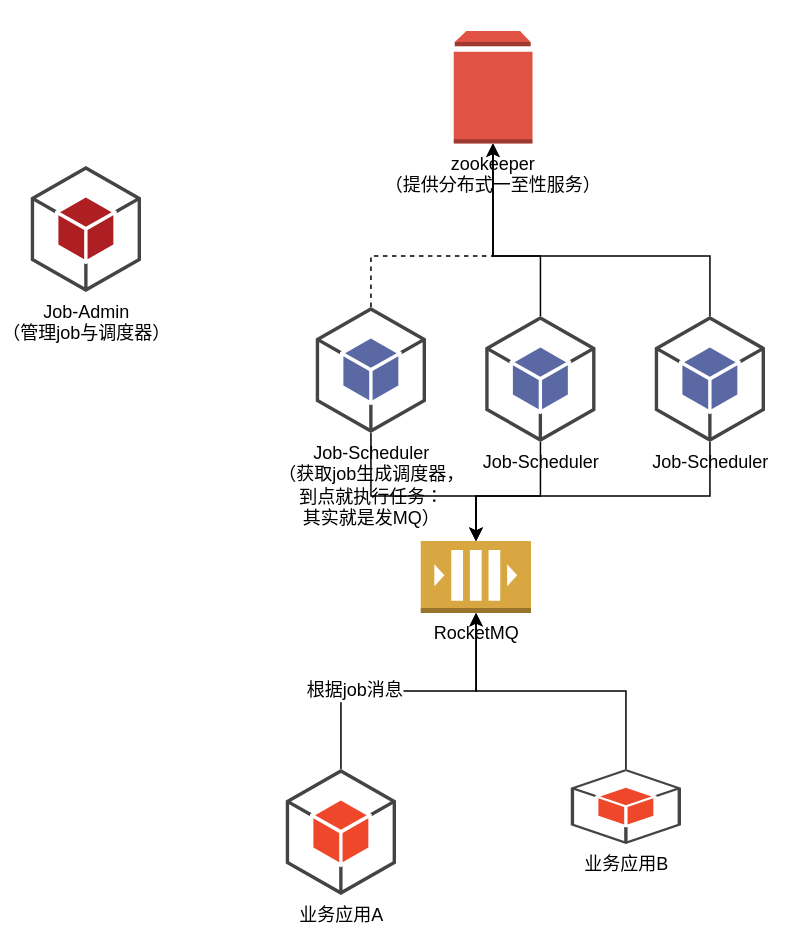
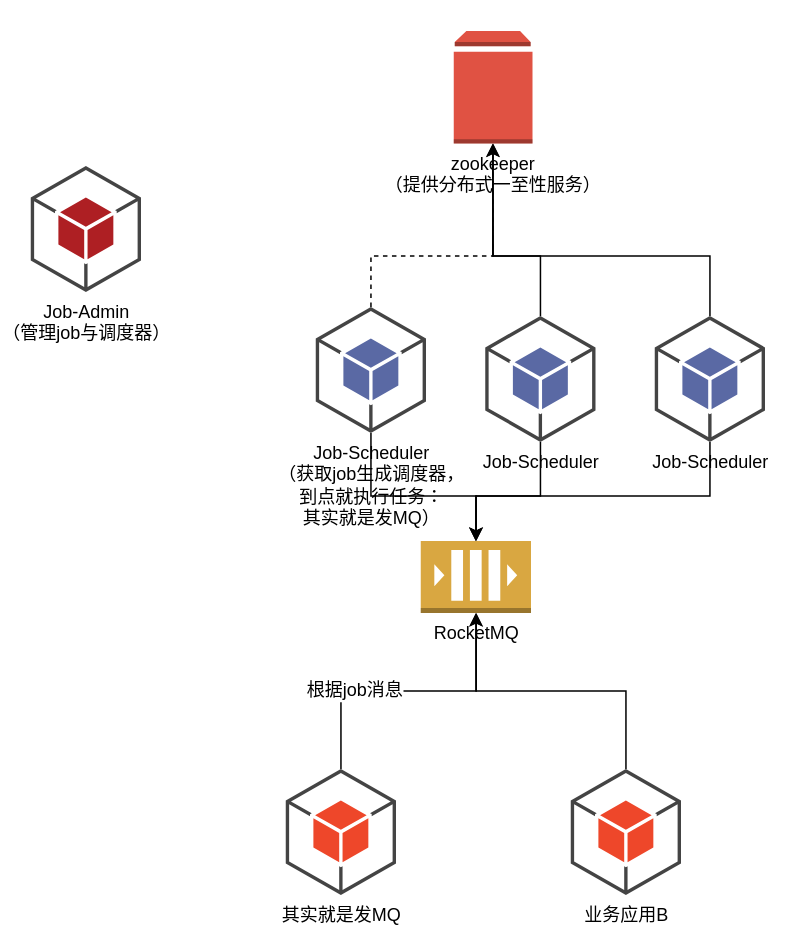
(626, 806) -> (626, 832)
(342, 916) -> (342, 916)
